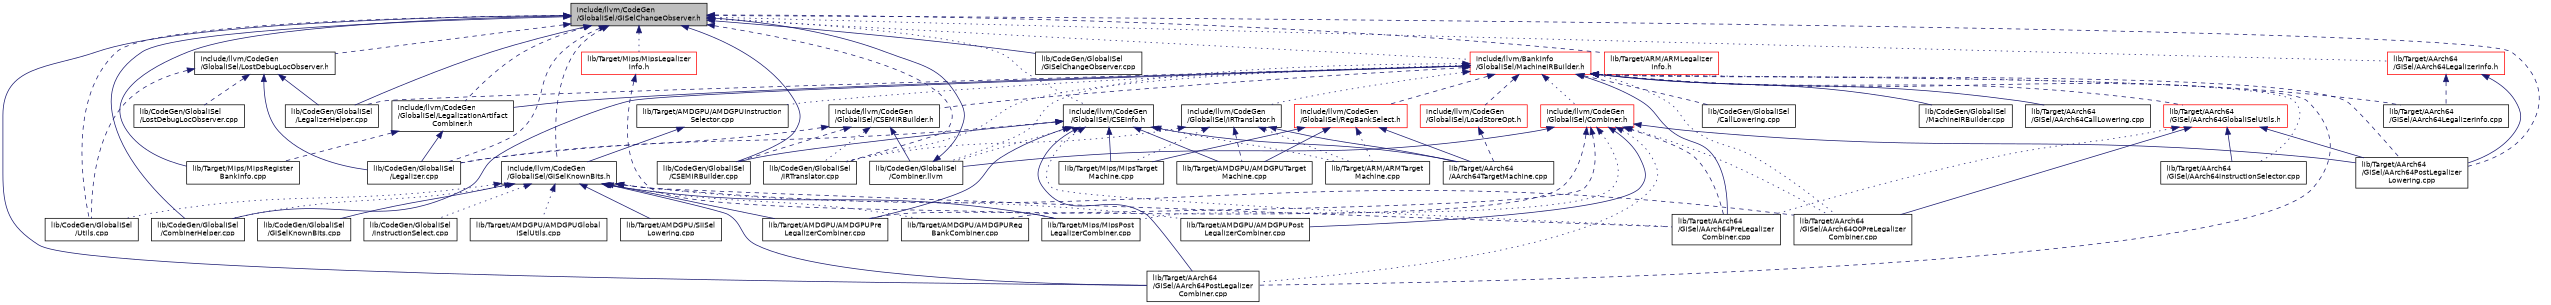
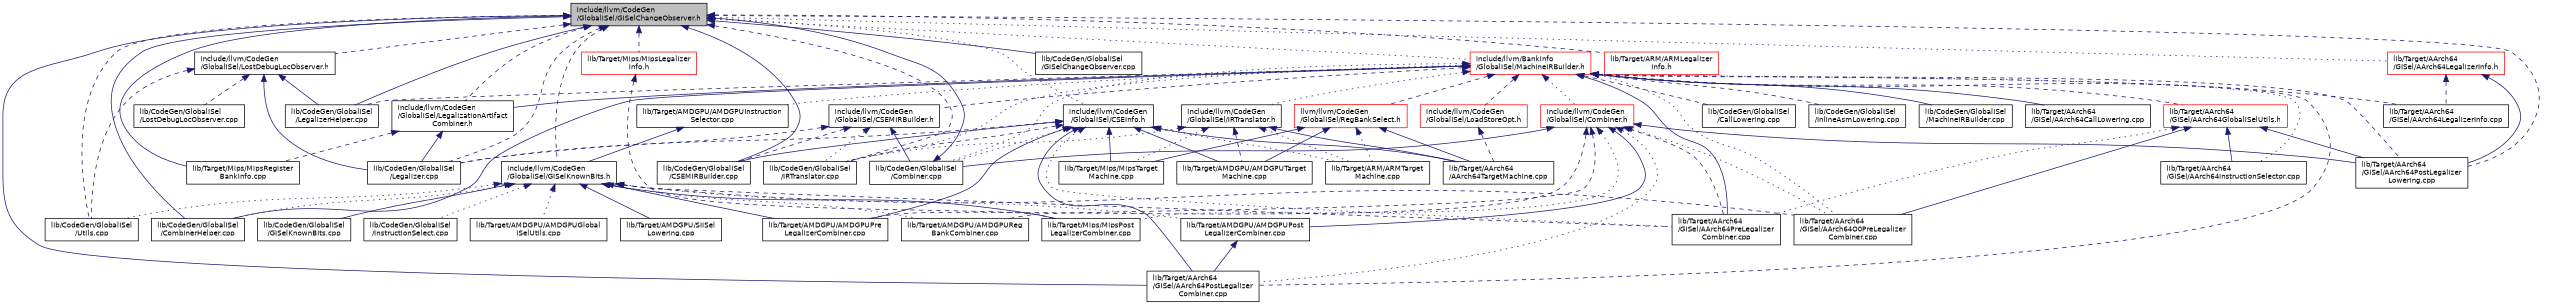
(639, 43) -> (639, 43)
(1351, 116) -> (1351, 116)
none -> (1857, 116)
none -> (966, 140)
(916, 173) -> (916, 173)
(869, 270) -> (1223, 259)
